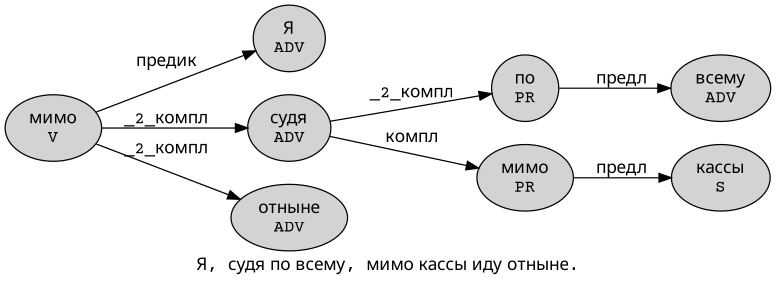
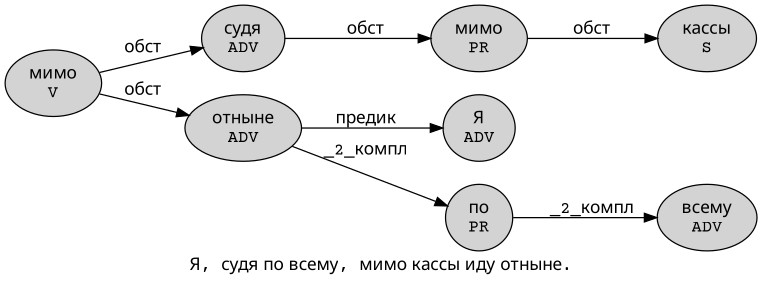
(622, 79) -> (592, 208)
(170, 84) -> (366, 128)
(405, 109) -> (364, 174)
(166, 119) -> (143, 48)
(412, 137) -> (366, 29)
(166, 149) -> (143, 90)
(622, 168) -> (592, 29)
